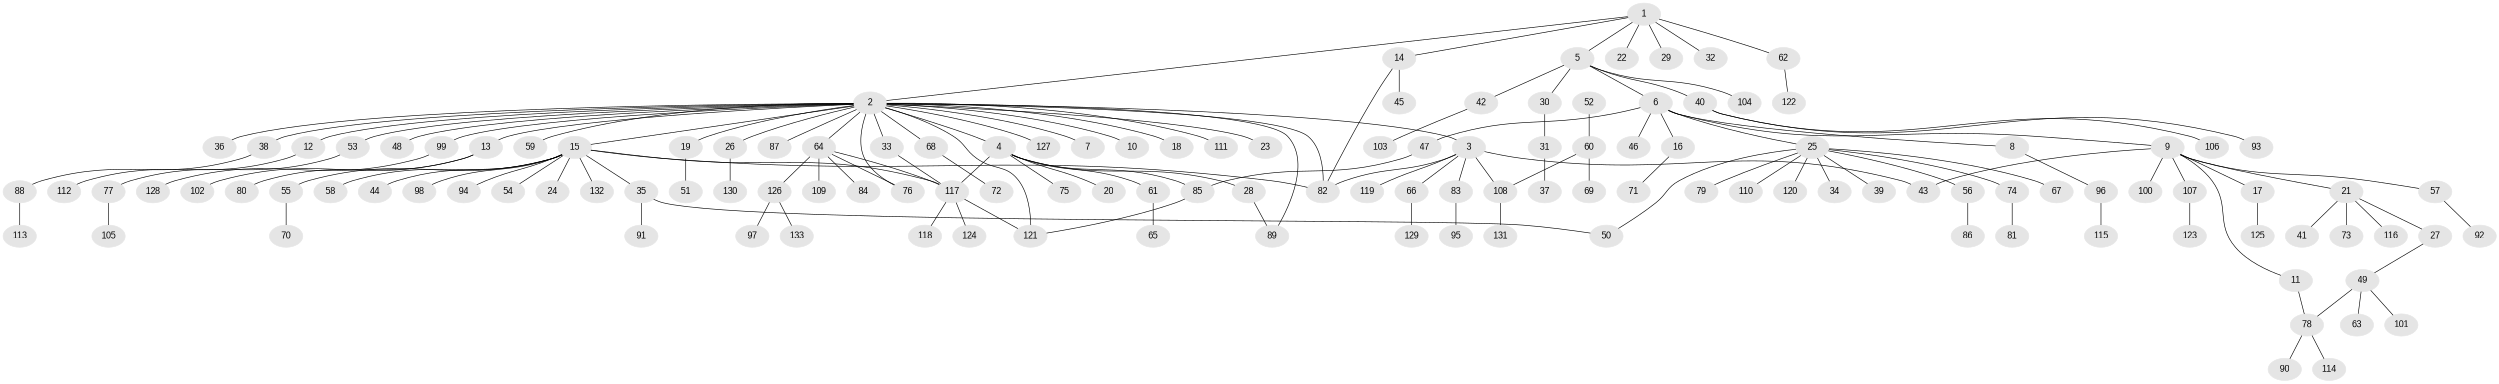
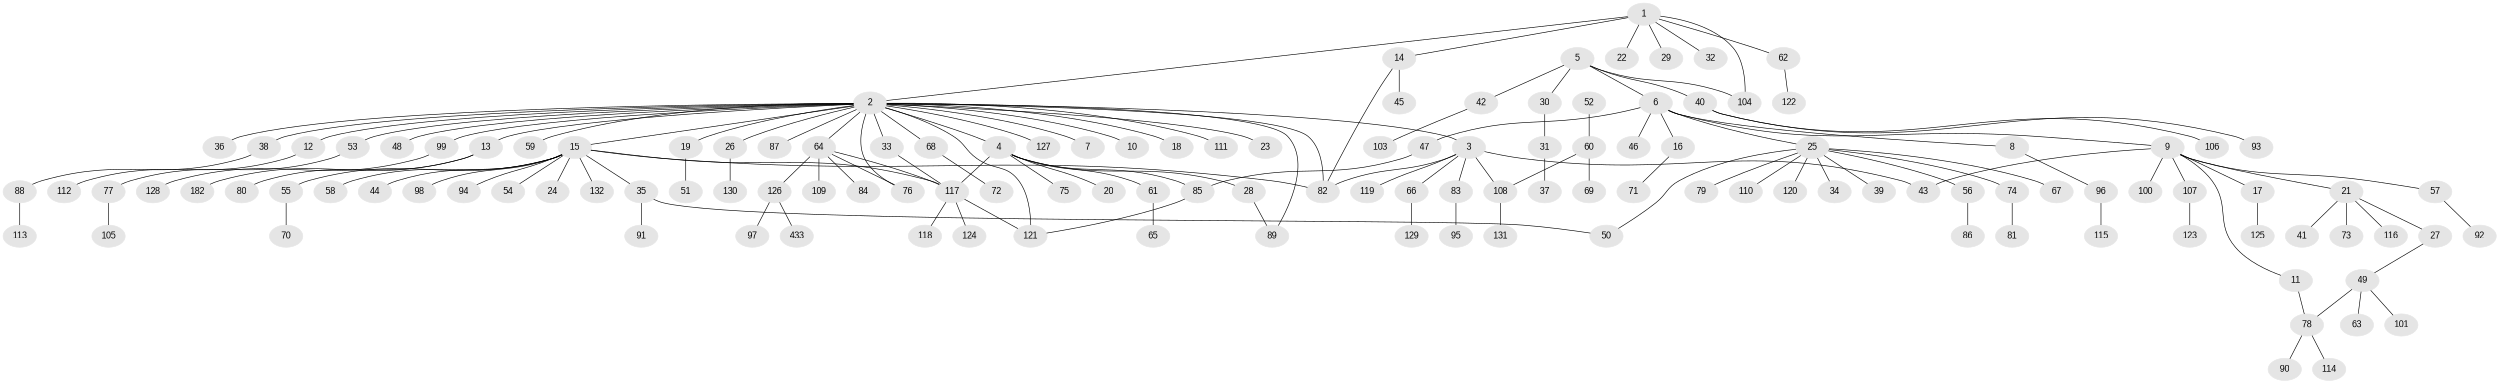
(1611, 36) -> (1730, 45)
(197, 192) -> (197, 192)
(797, 236) -> (797, 236)
